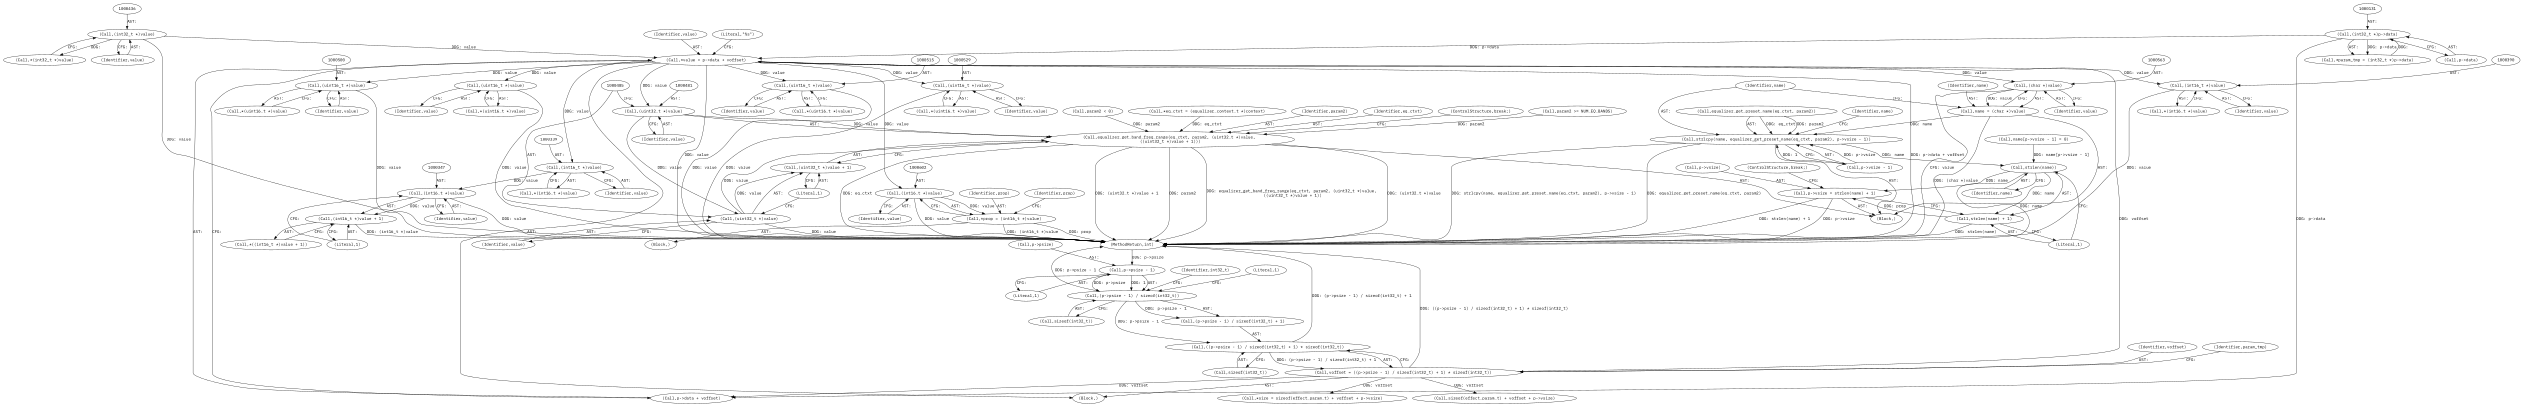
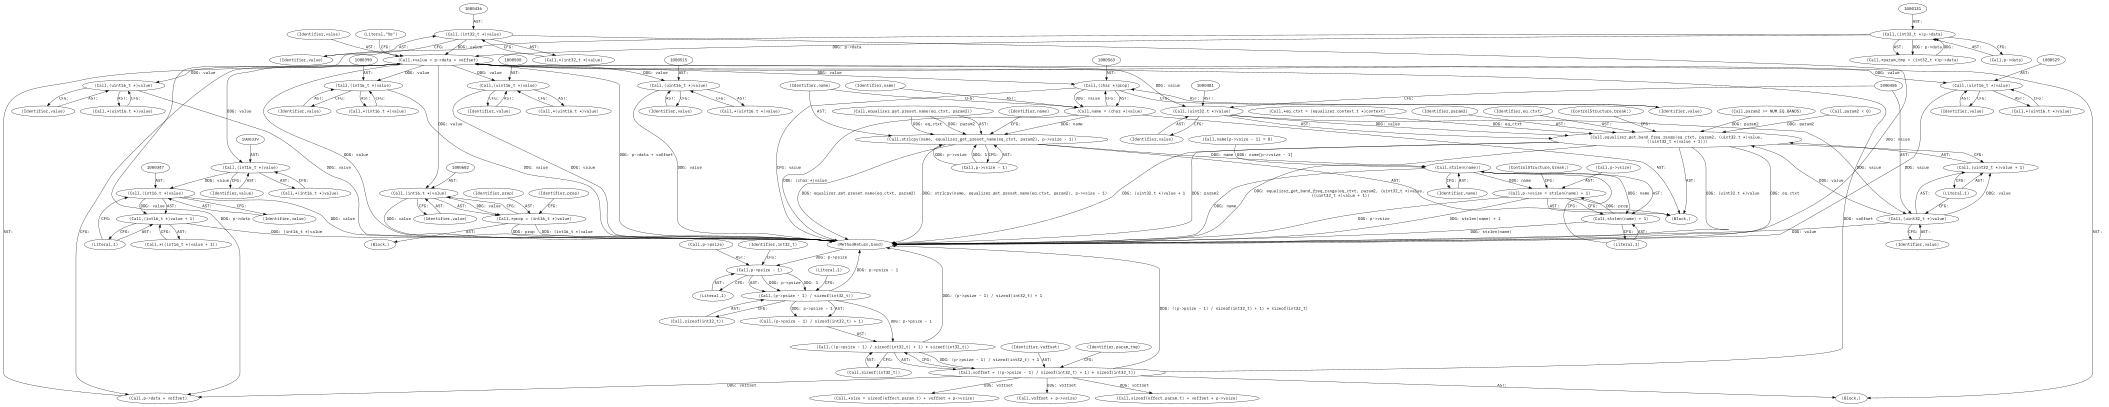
(97, 47) -> (536, 47)
(2038, 86) -> (1107, 86)
(1132, 245) -> (860, 245)
(1171, 282) -> (767, 256)
none -> (1047, 398)
